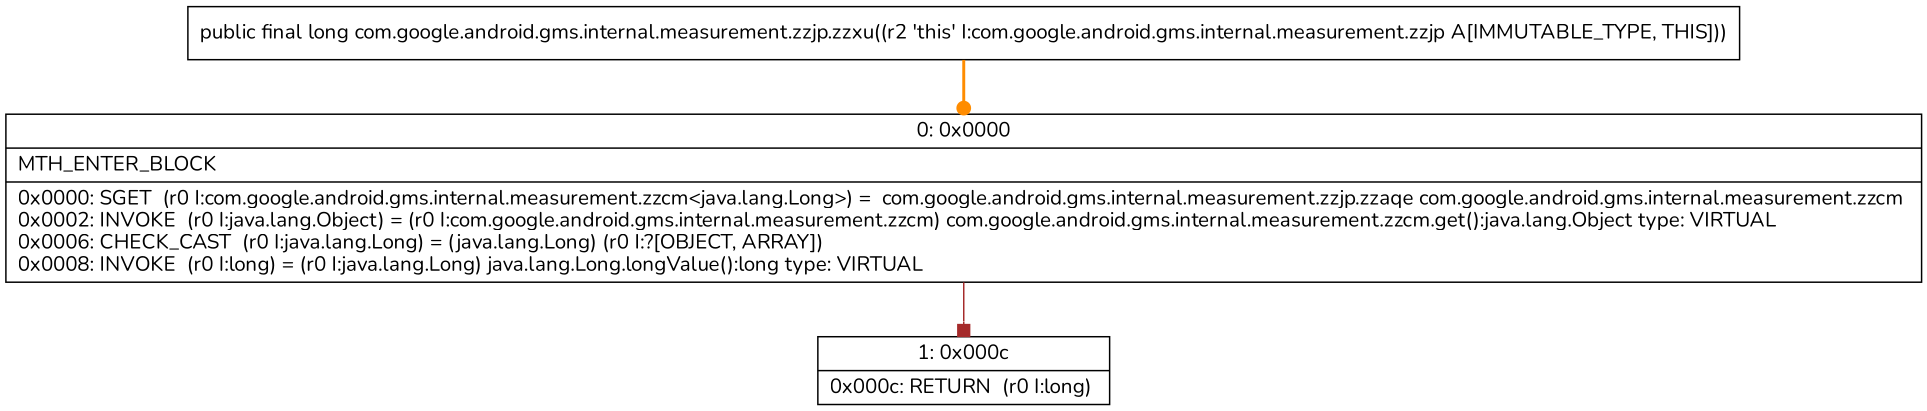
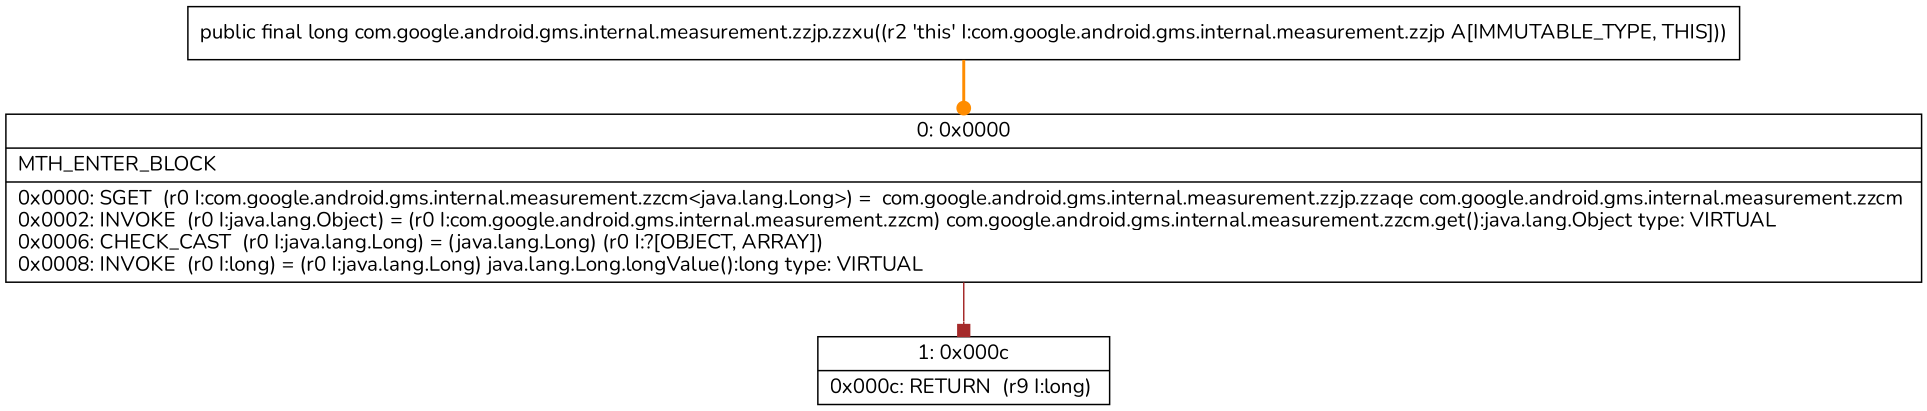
(964, 387) -> (964, 387)
